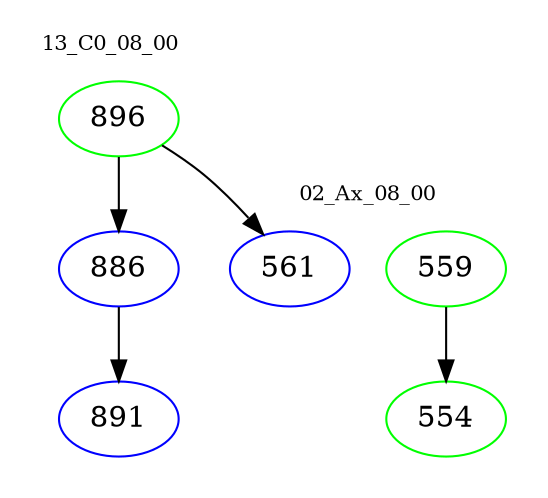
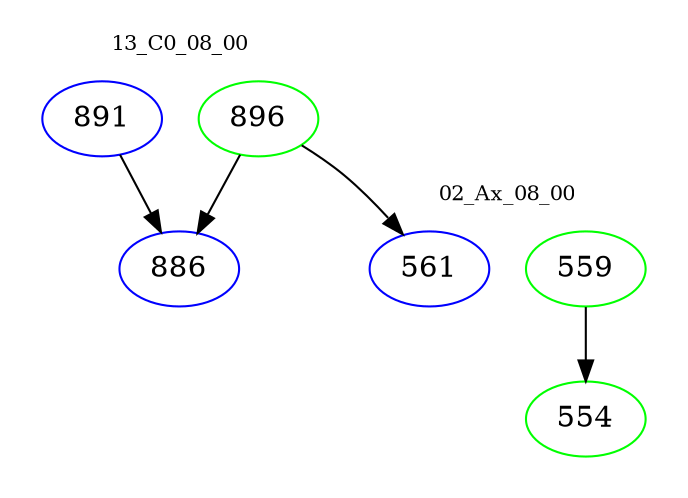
(119, 334) -> (136, 184)
